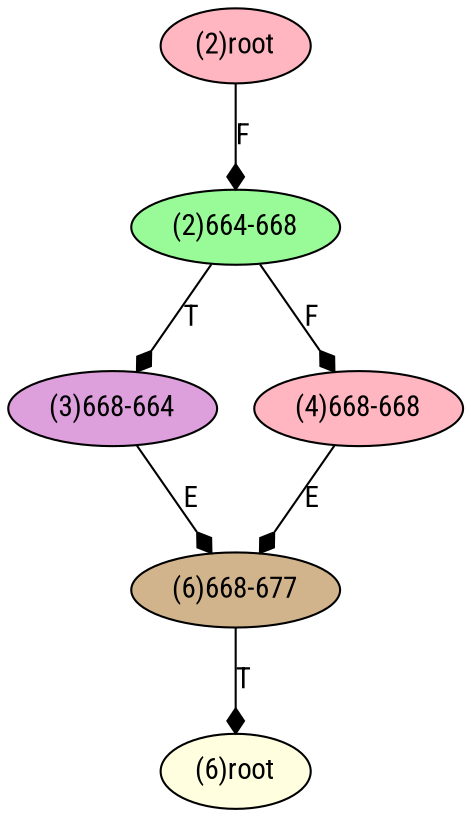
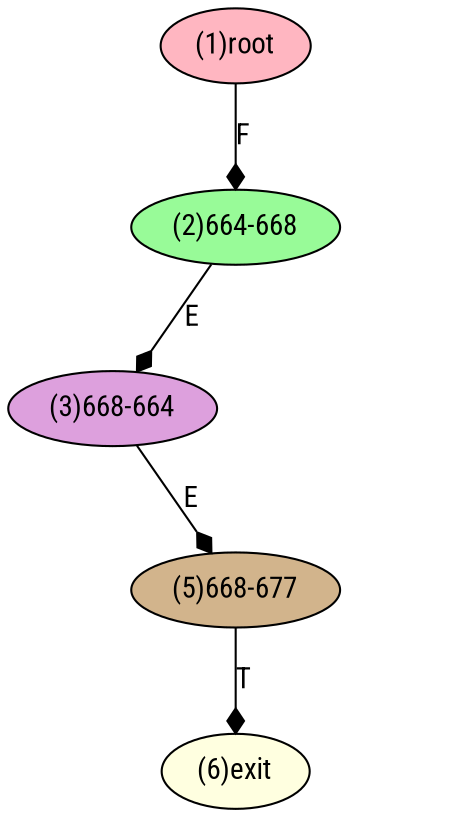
(236, 46) -> (236, 46)
(192, 318) -> (192, 318)
(359, 409) -> none
(236, 590) -> (236, 590)
(236, 771) -> (236, 771)
